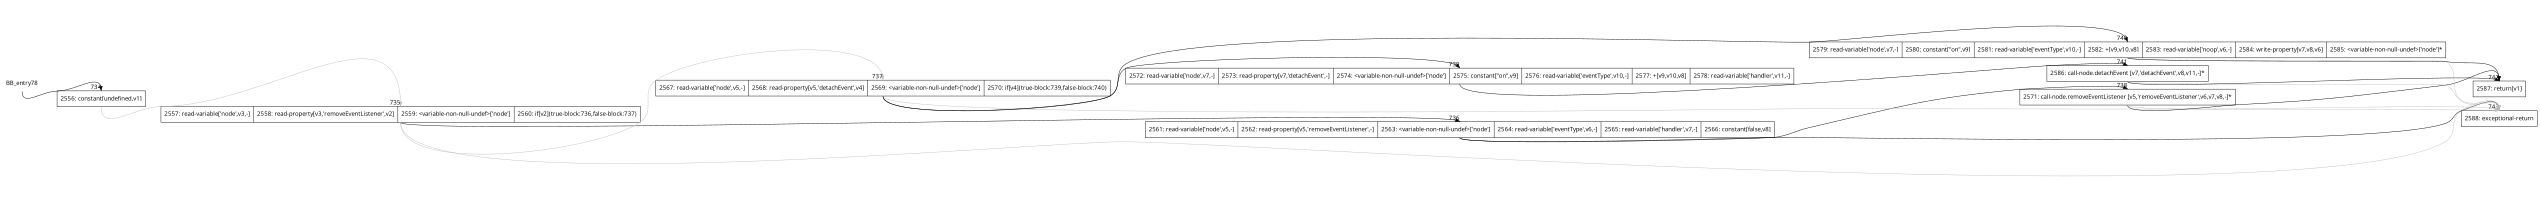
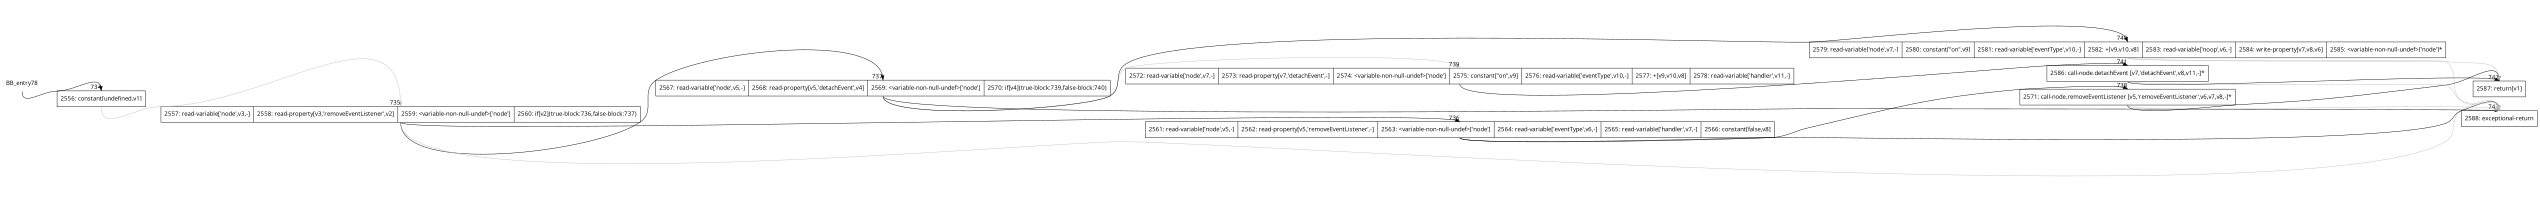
(2316, 61) -> (2316, 61)
(1159, 64) -> (1159, 64)
(648, 110) -> (648, 110)
(1688, 110) -> (1688, 110)
